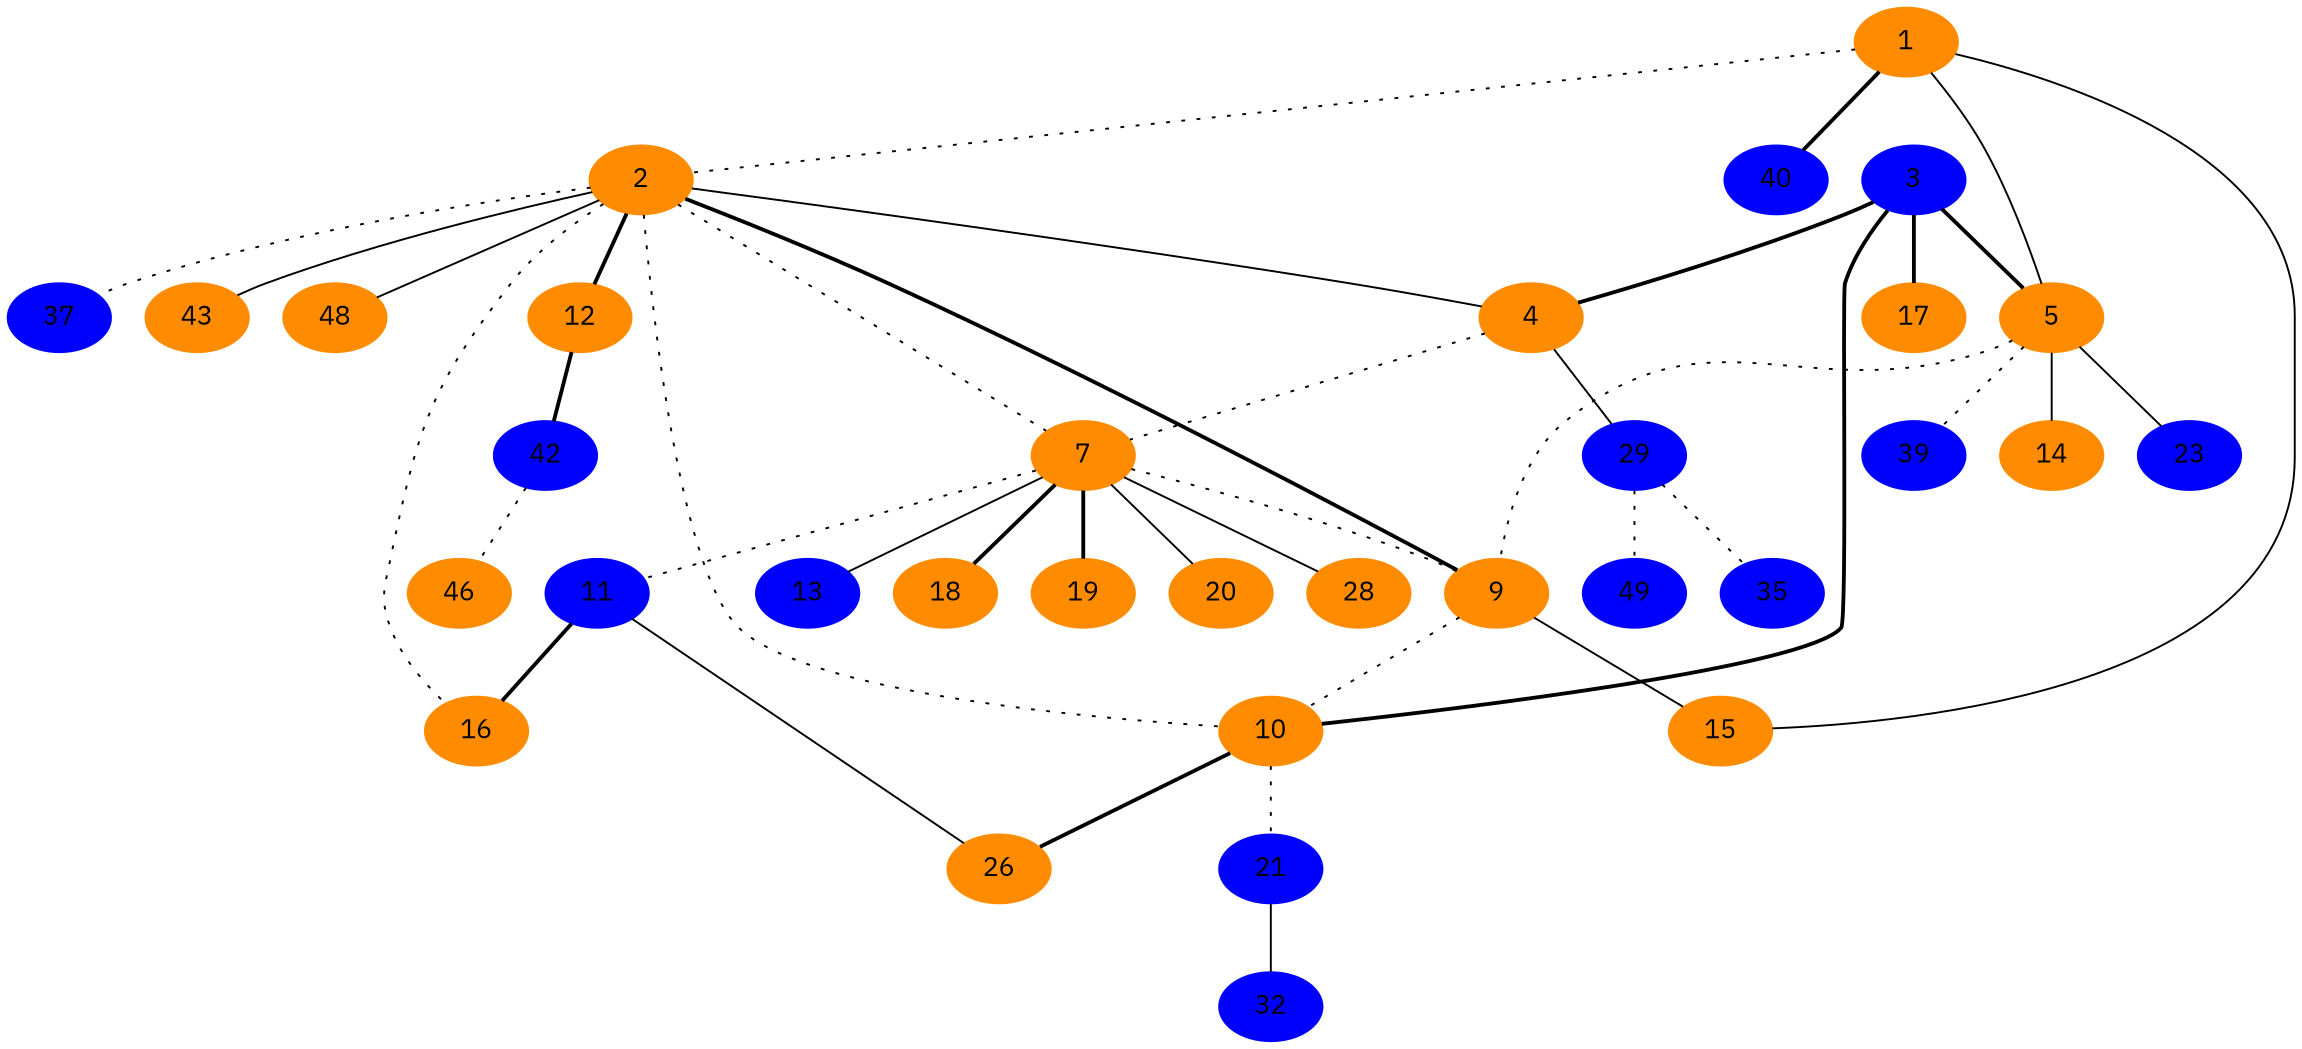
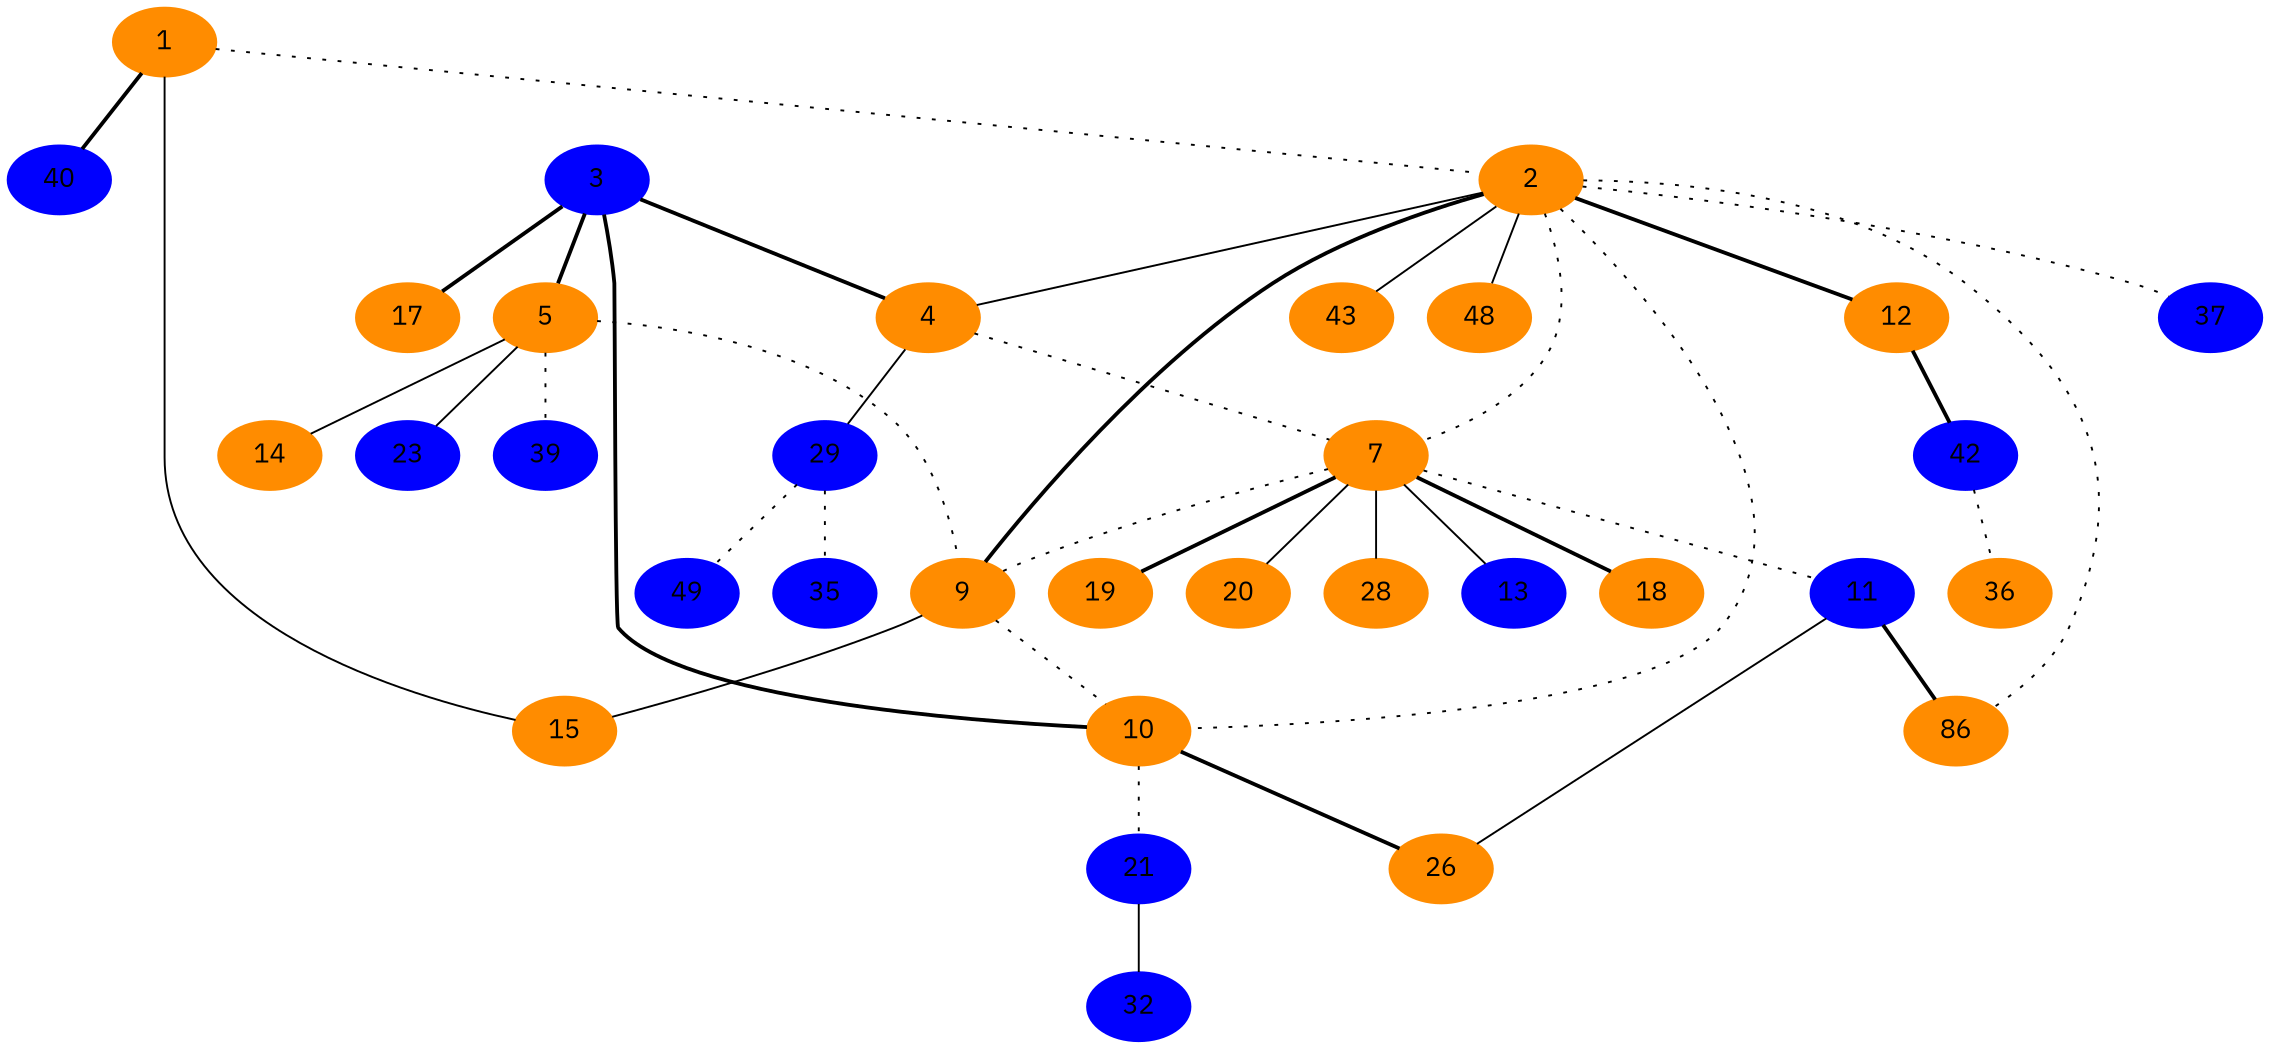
(1997, 173) -> none
(459, 593) -> (2000, 593)
(477, 731) -> (1956, 731)
